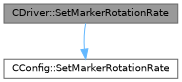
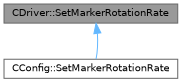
(84, 36) -> (98, 46)
